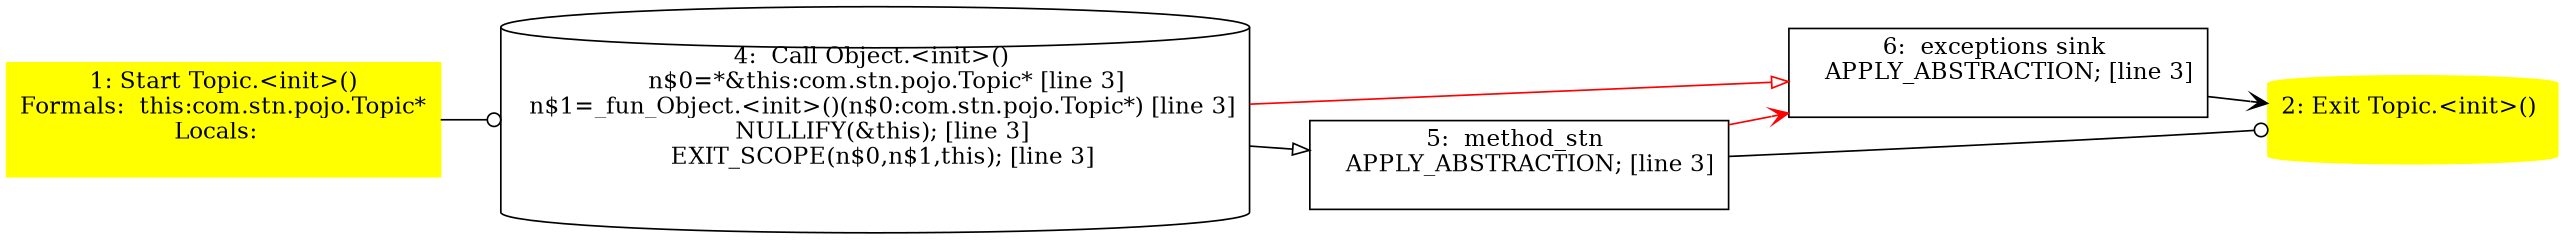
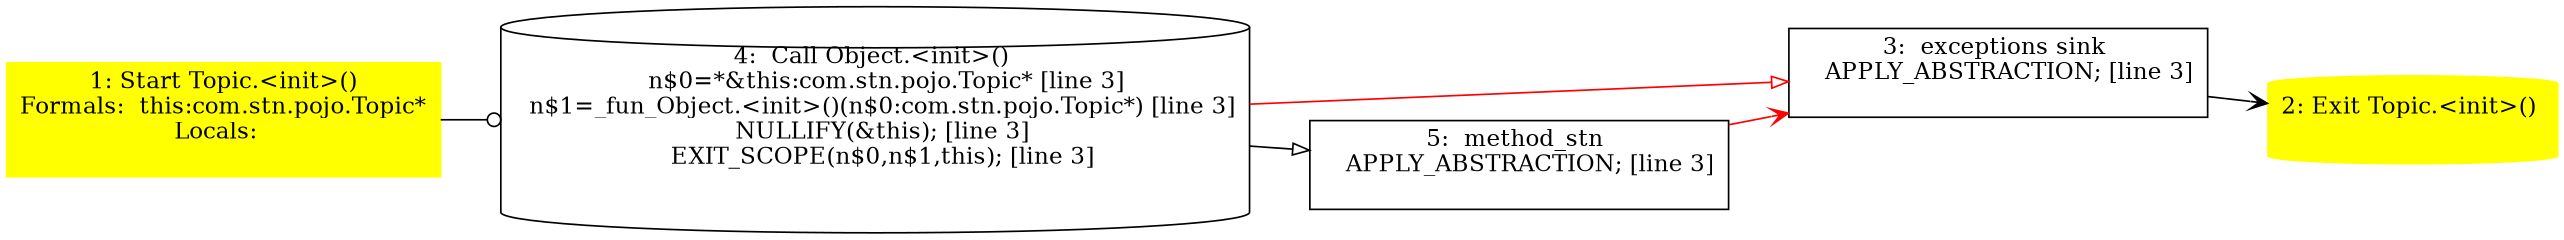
(1998, 73) -> (1998, 73)
(1992, 144) -> none
